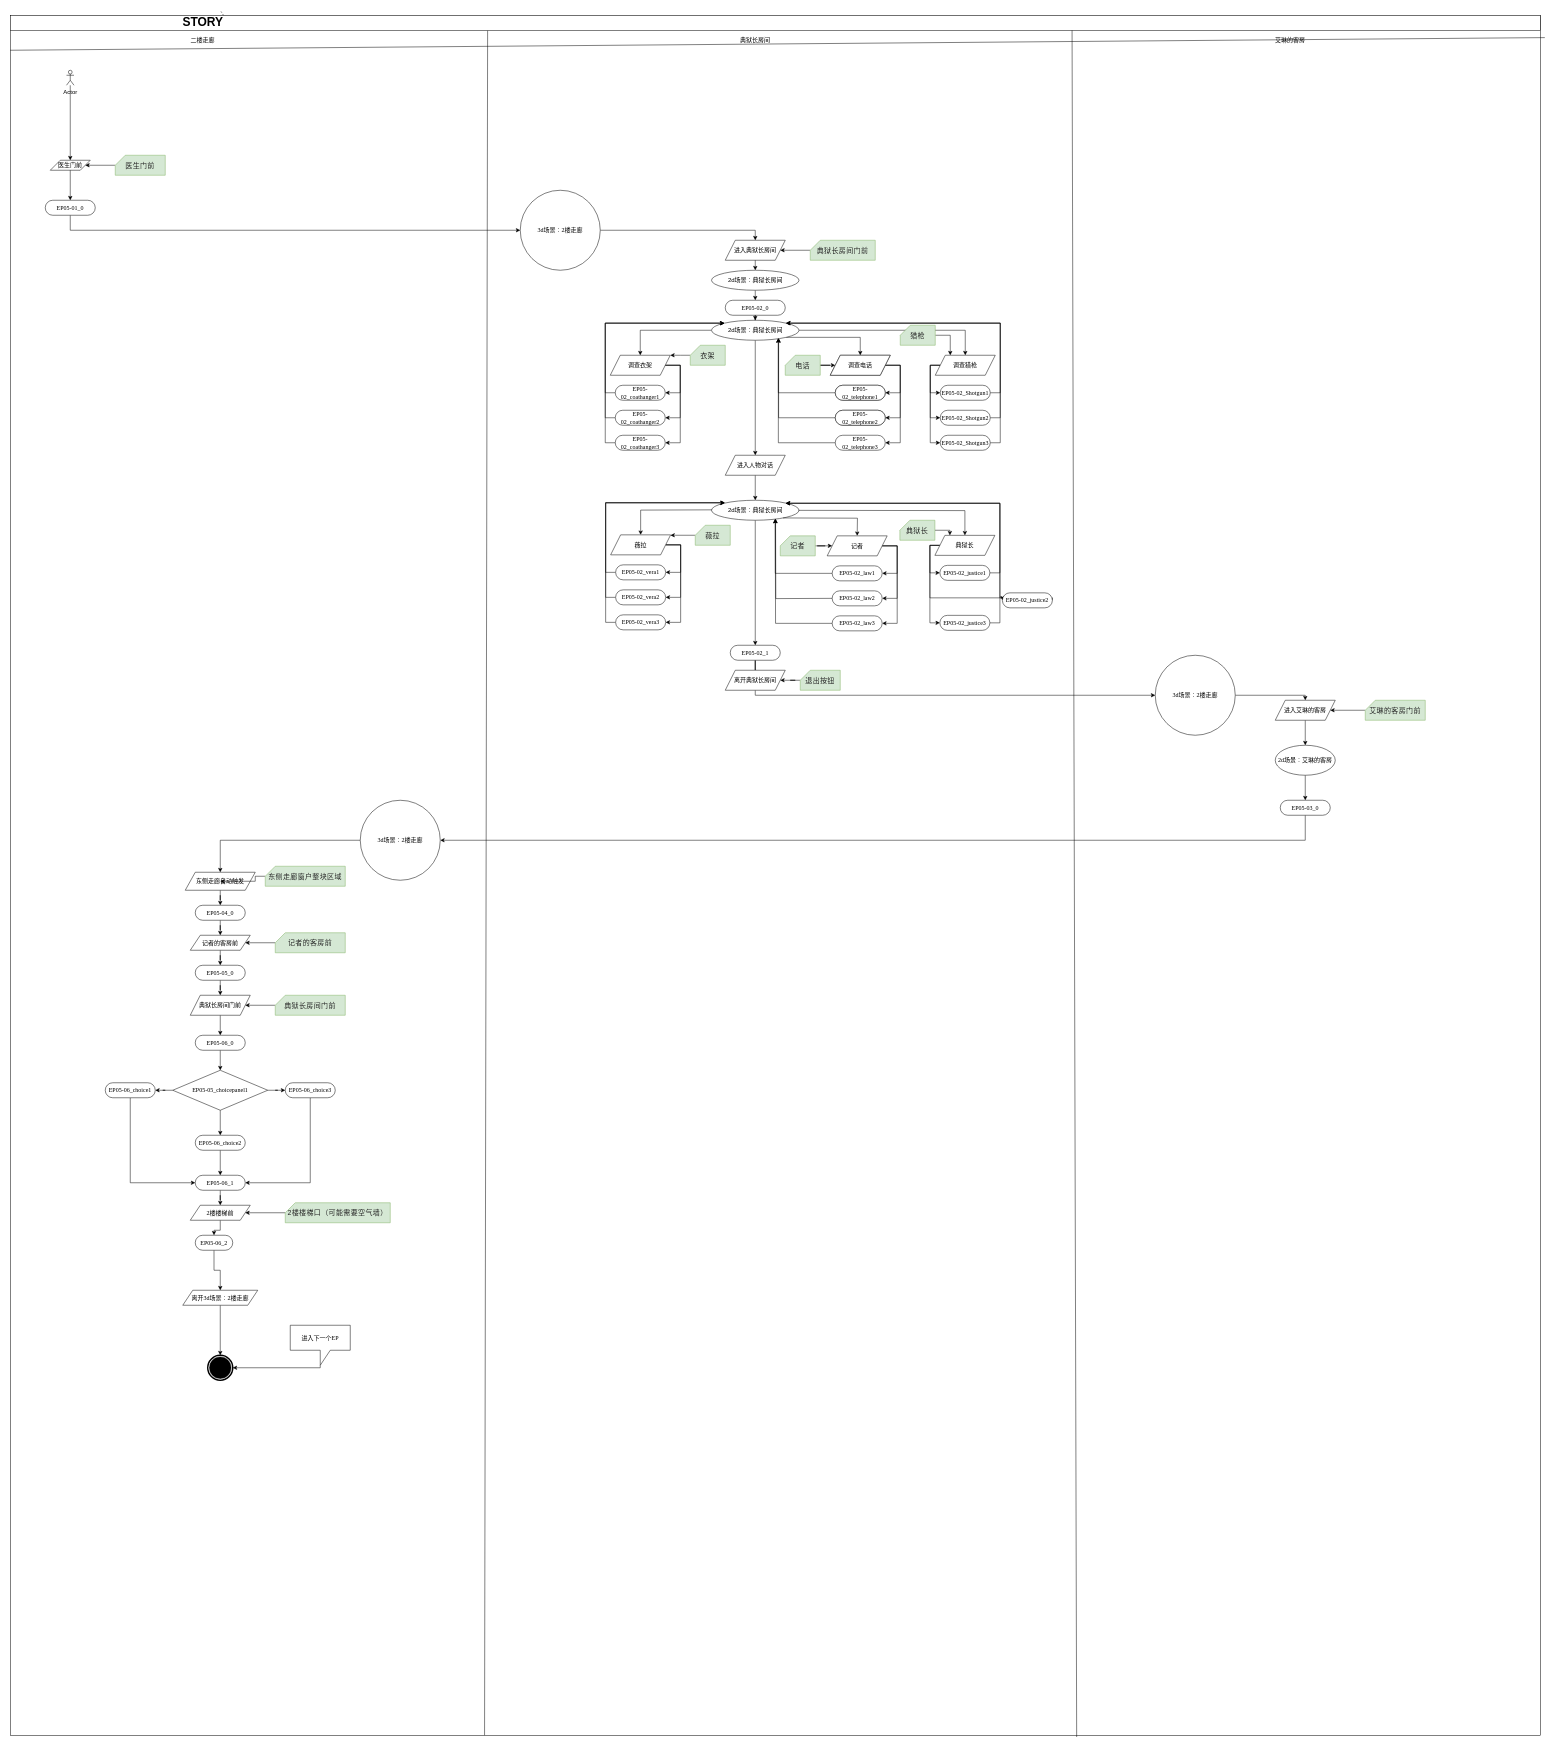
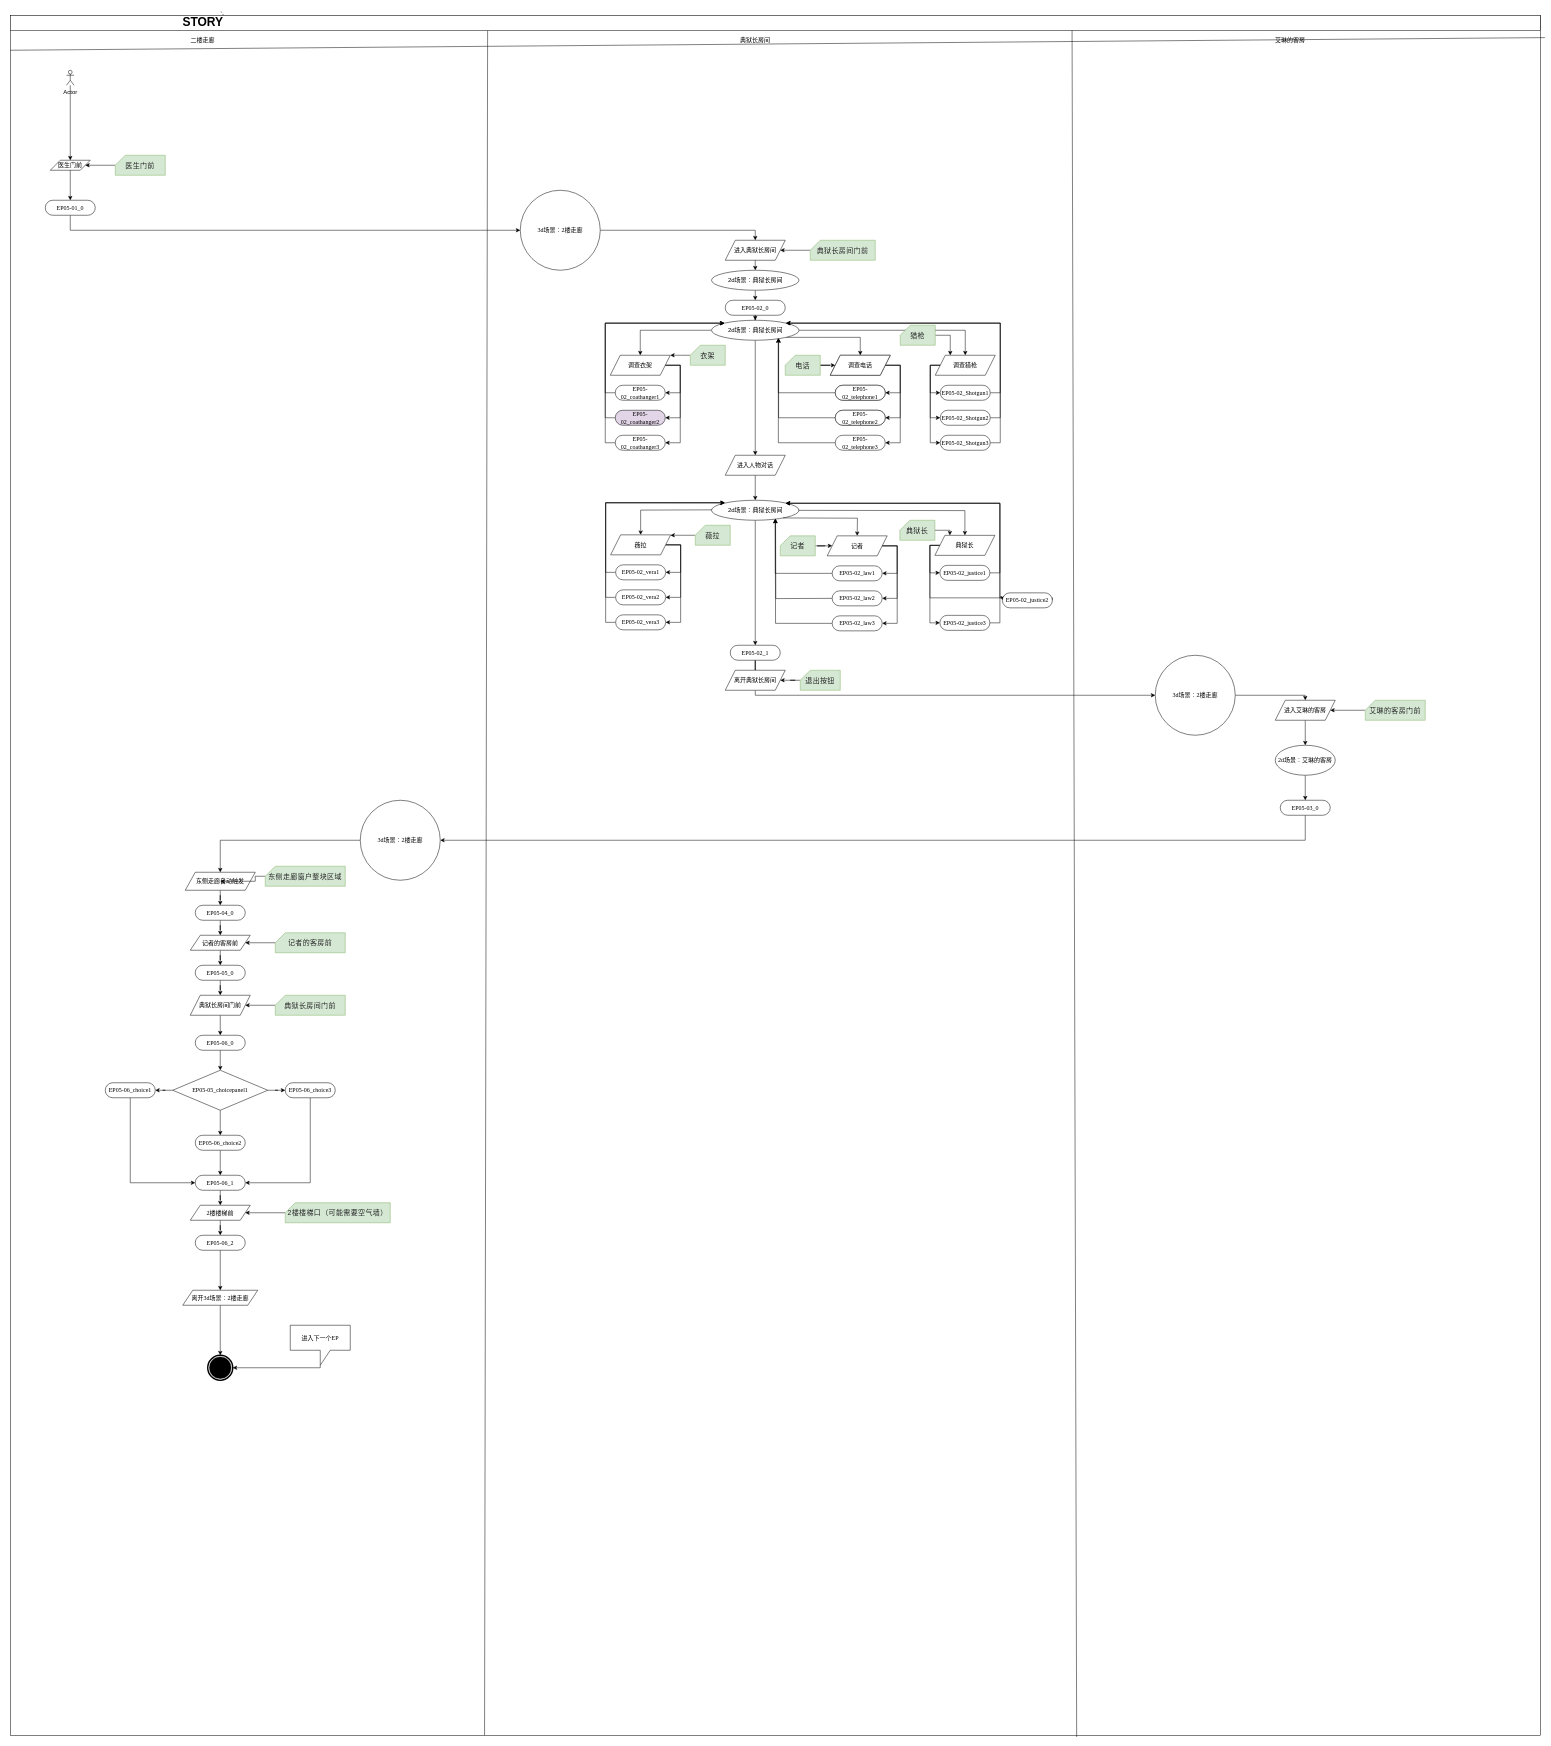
(640, 418) -> (640, 418)
(214, 1243) -> (220, 1243)
